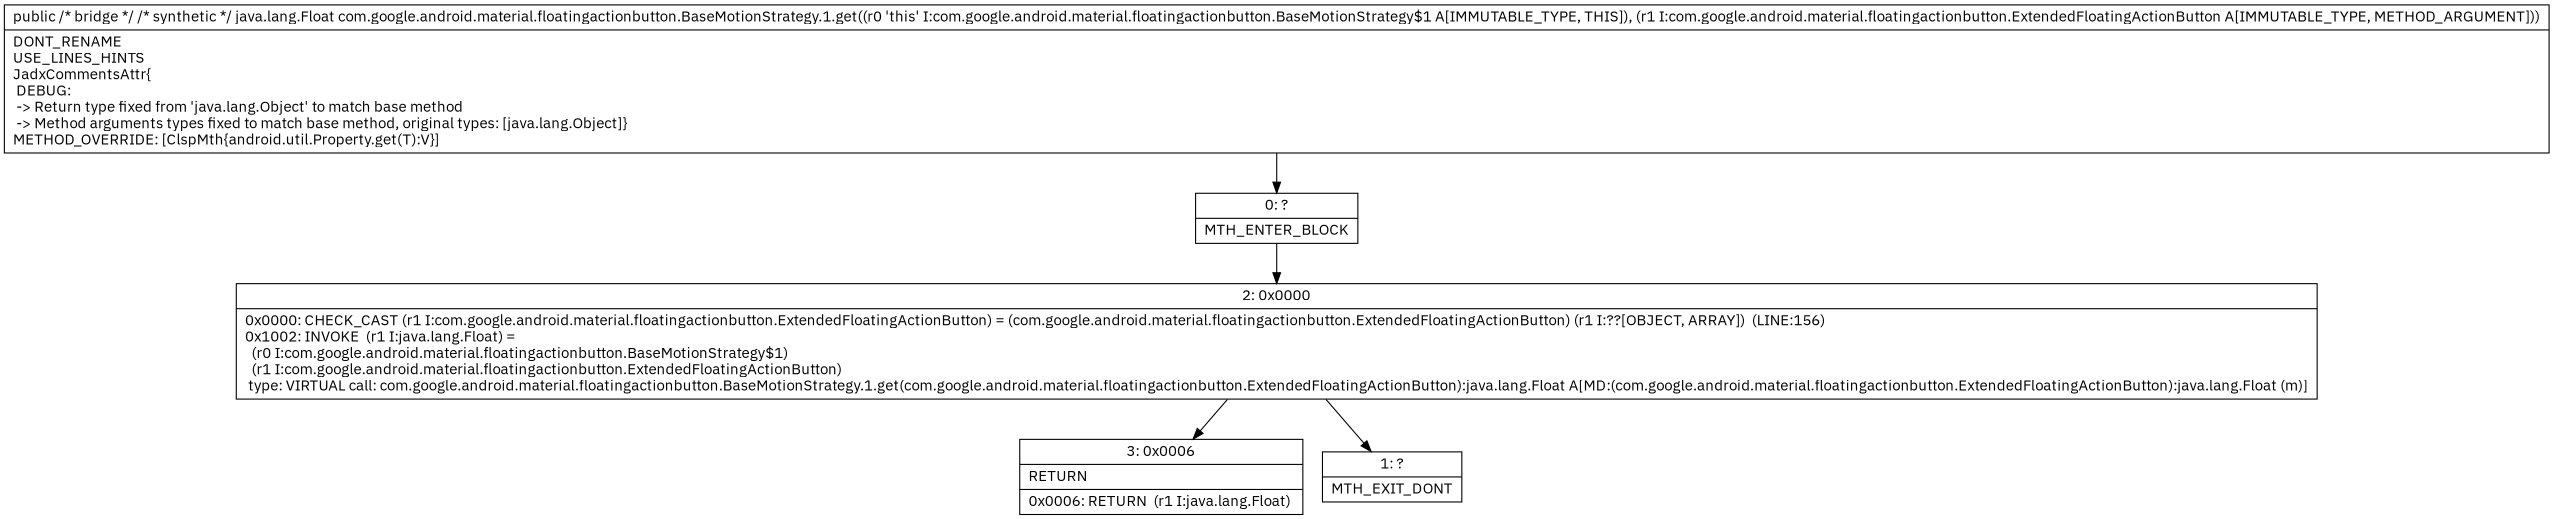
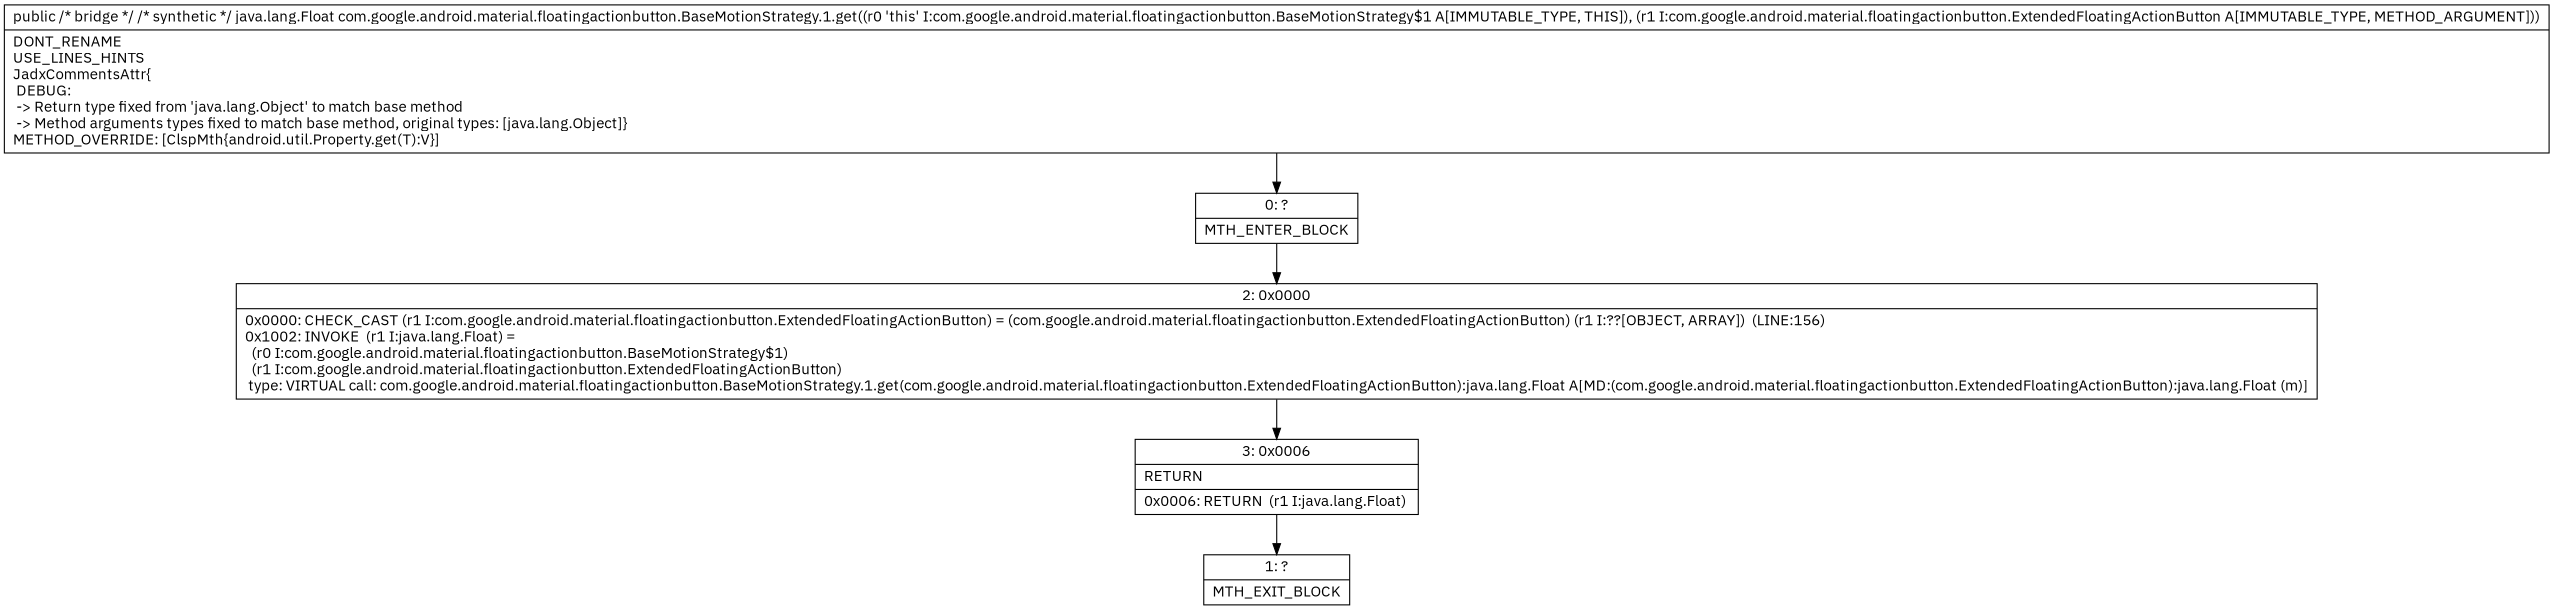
(1345, 421) -> (1277, 529)
(1392, 489) -> (1277, 592)
